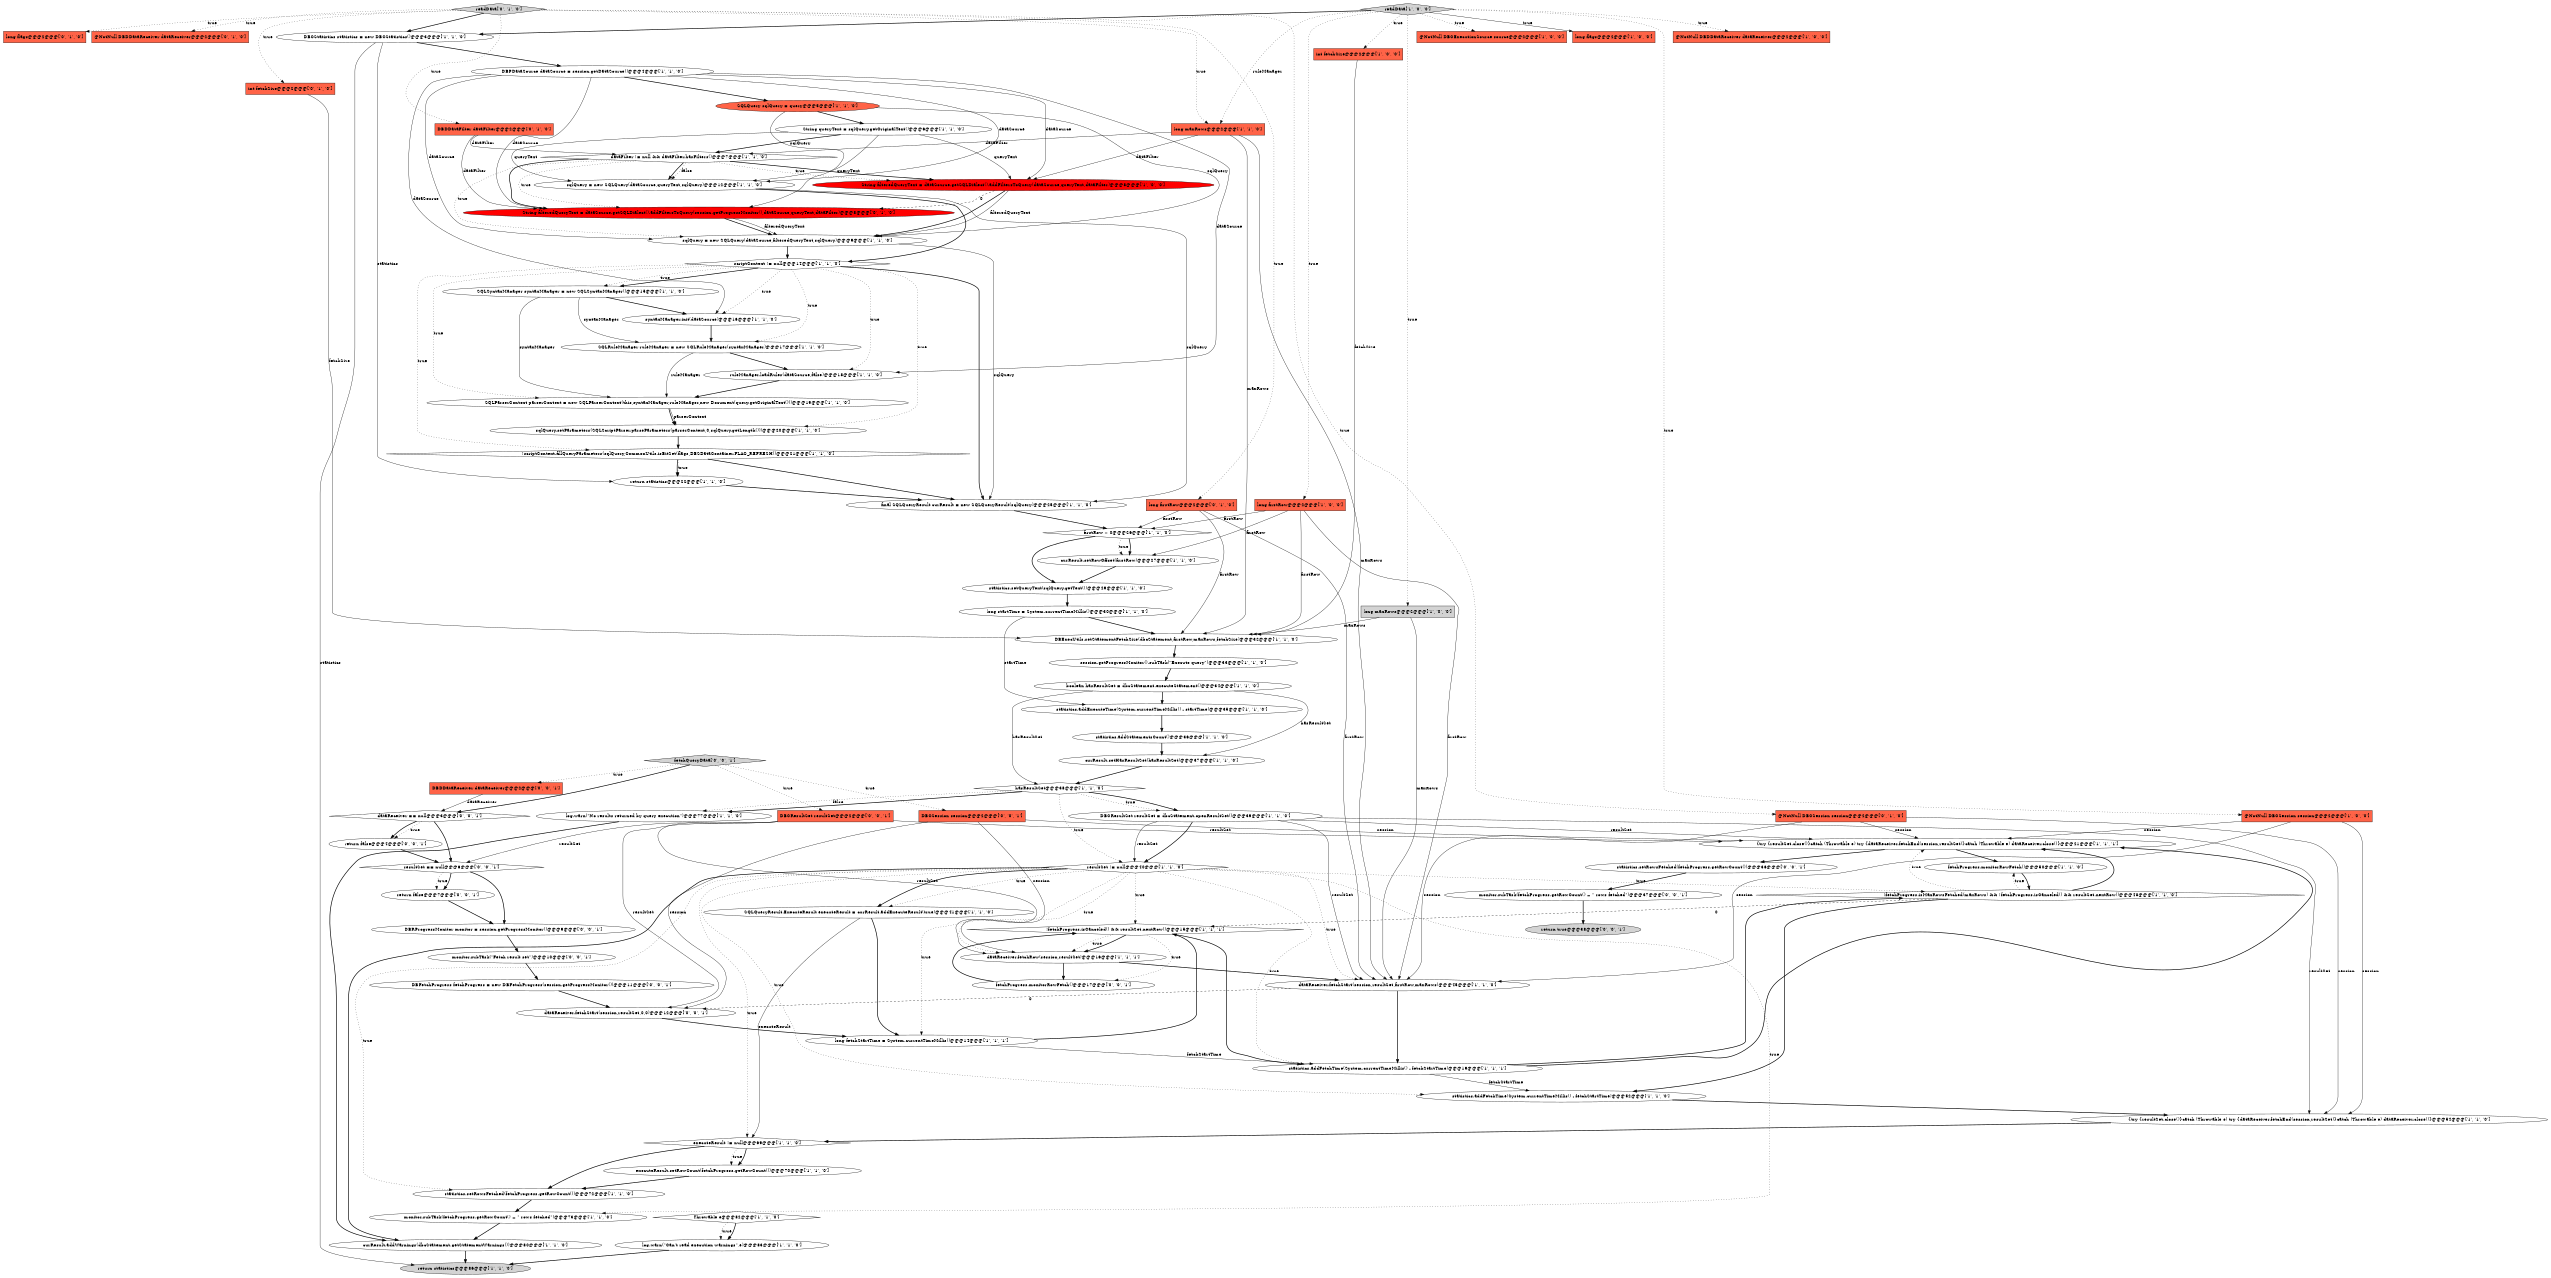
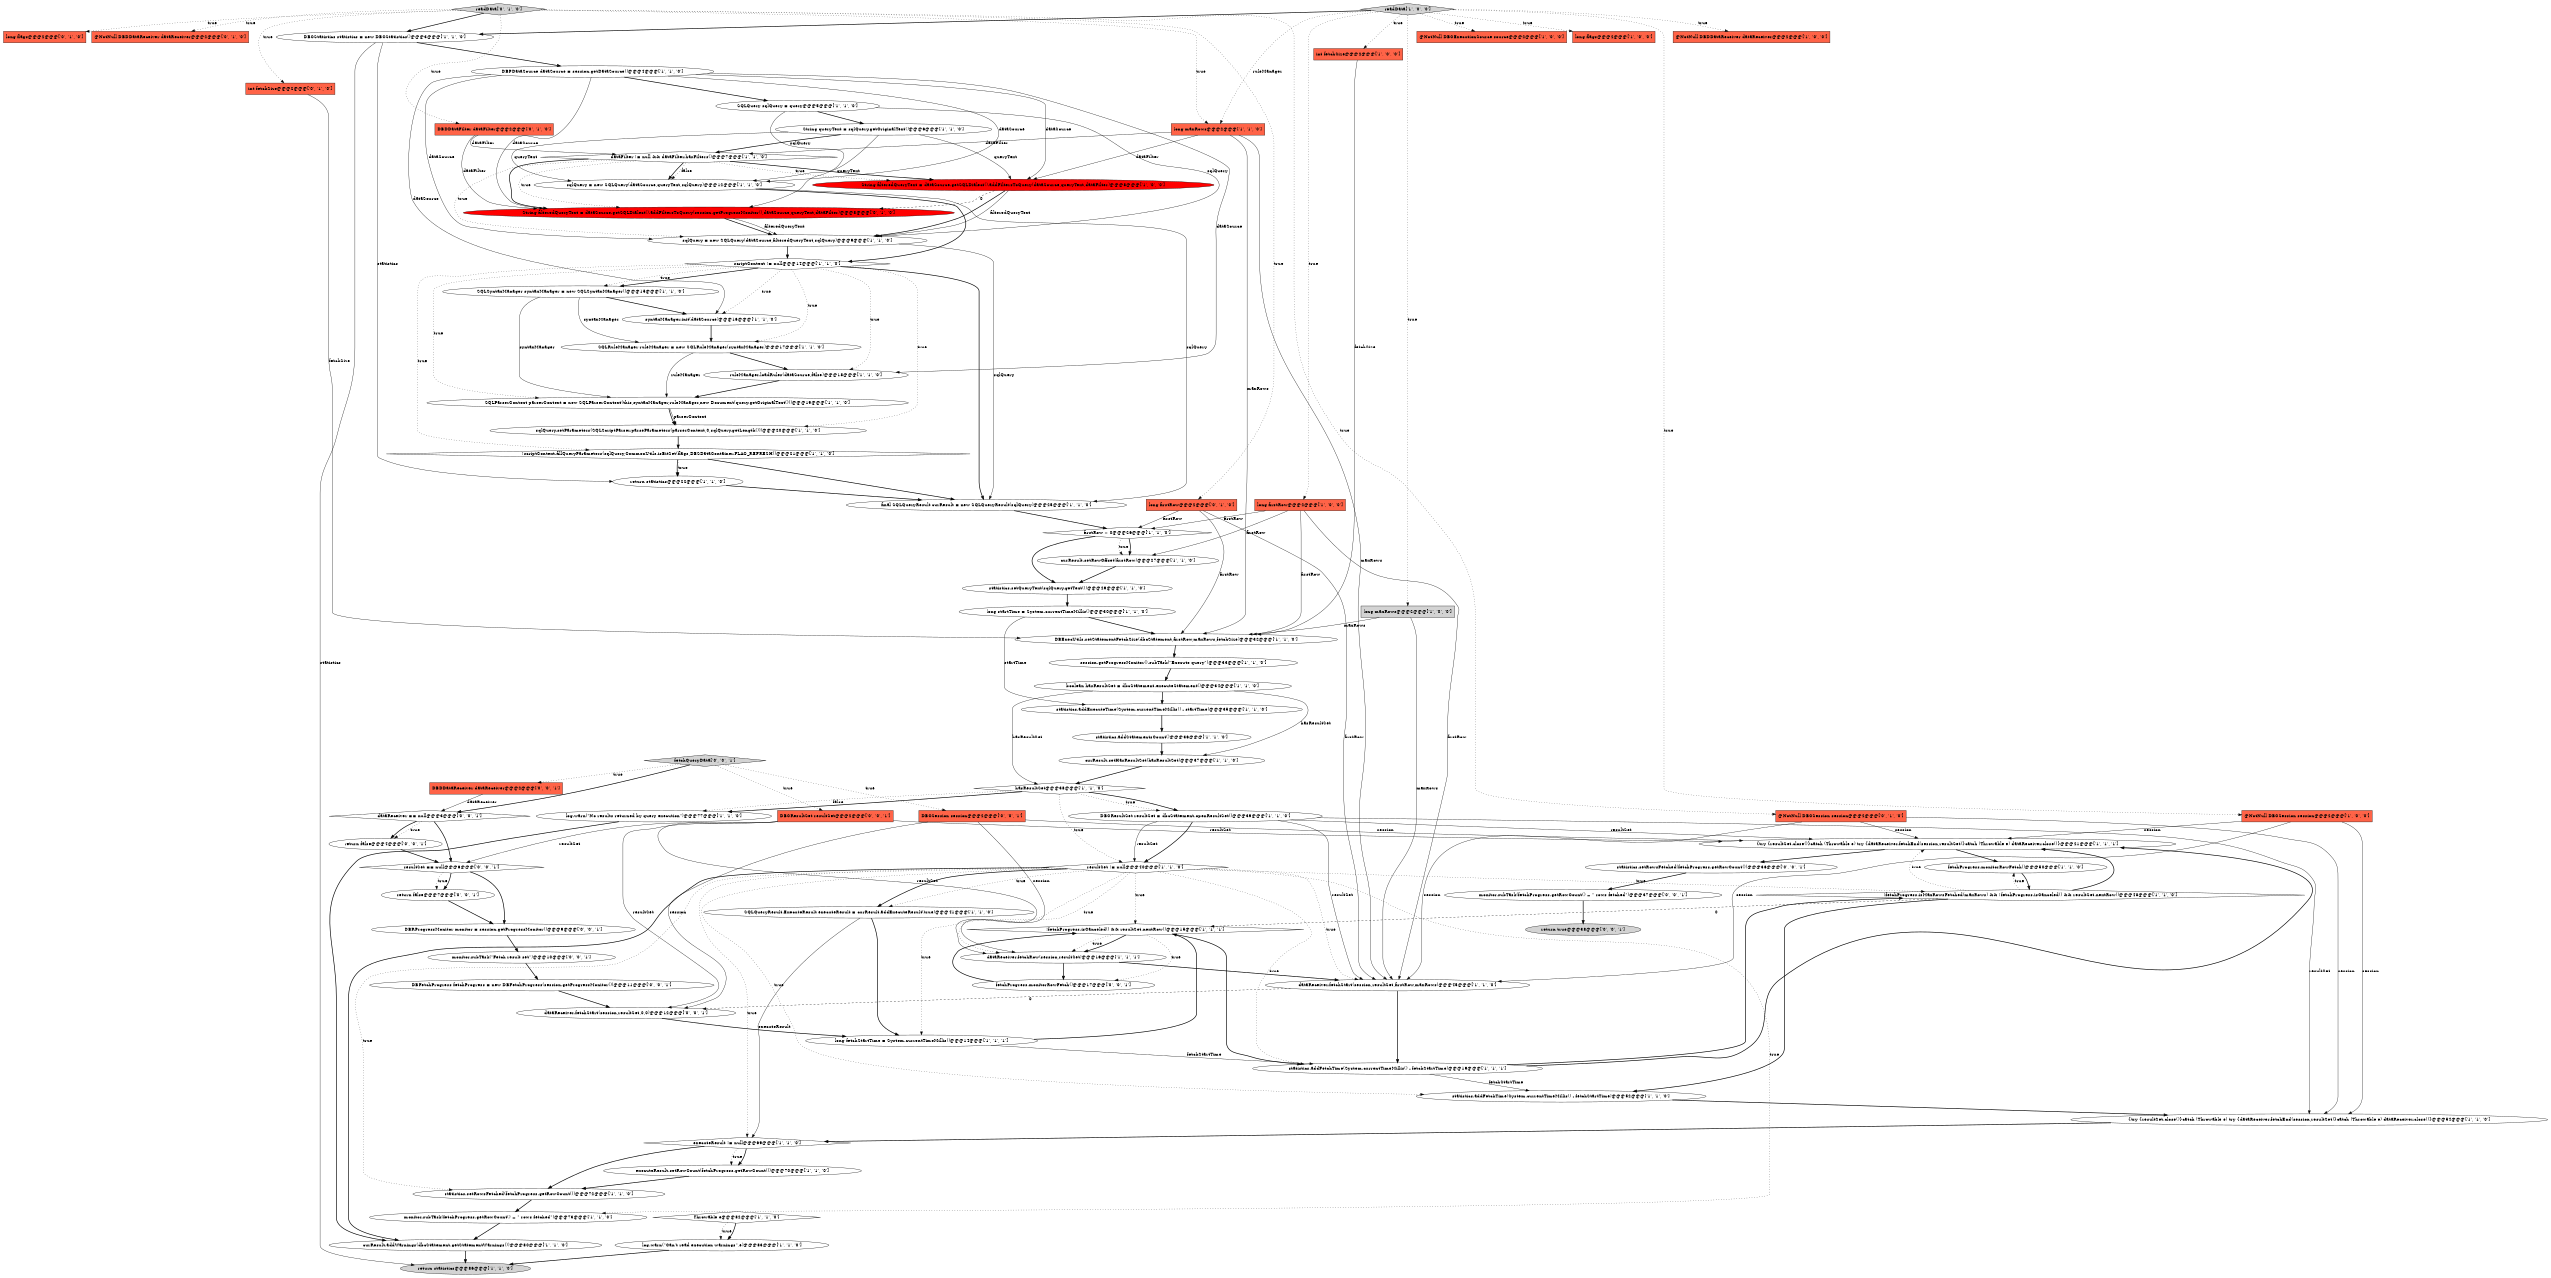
(1499, 22) -> (1499, 22)
(798, 106) -> (798, 106)
